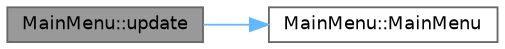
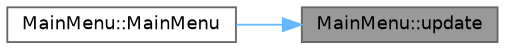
(227, 25) -> (259, 25)
